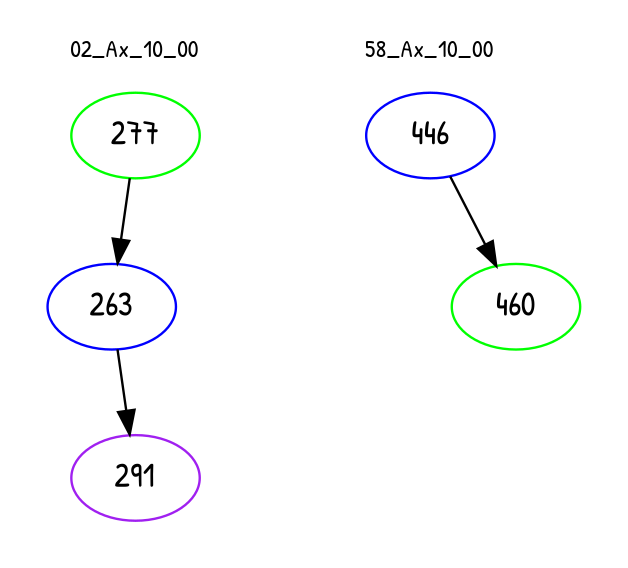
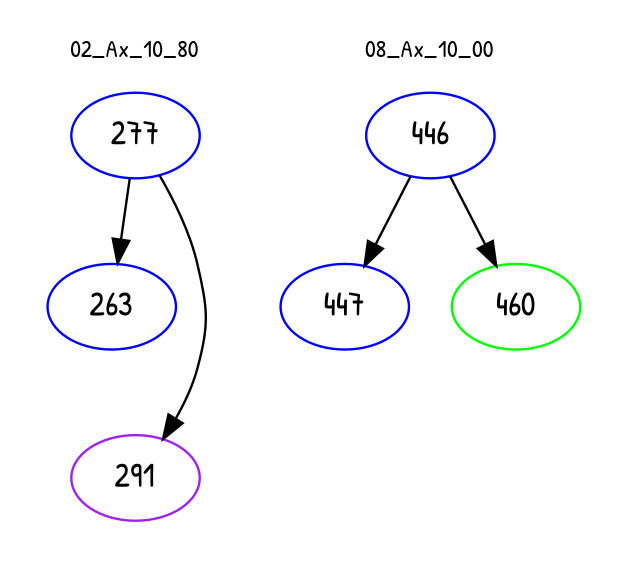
(136, 51) -> (136, 51)
(430, 51) -> (430, 51)
(136, 136) -> (136, 136)
none -> (345, 307)
(122, 380) -> (204, 295)
